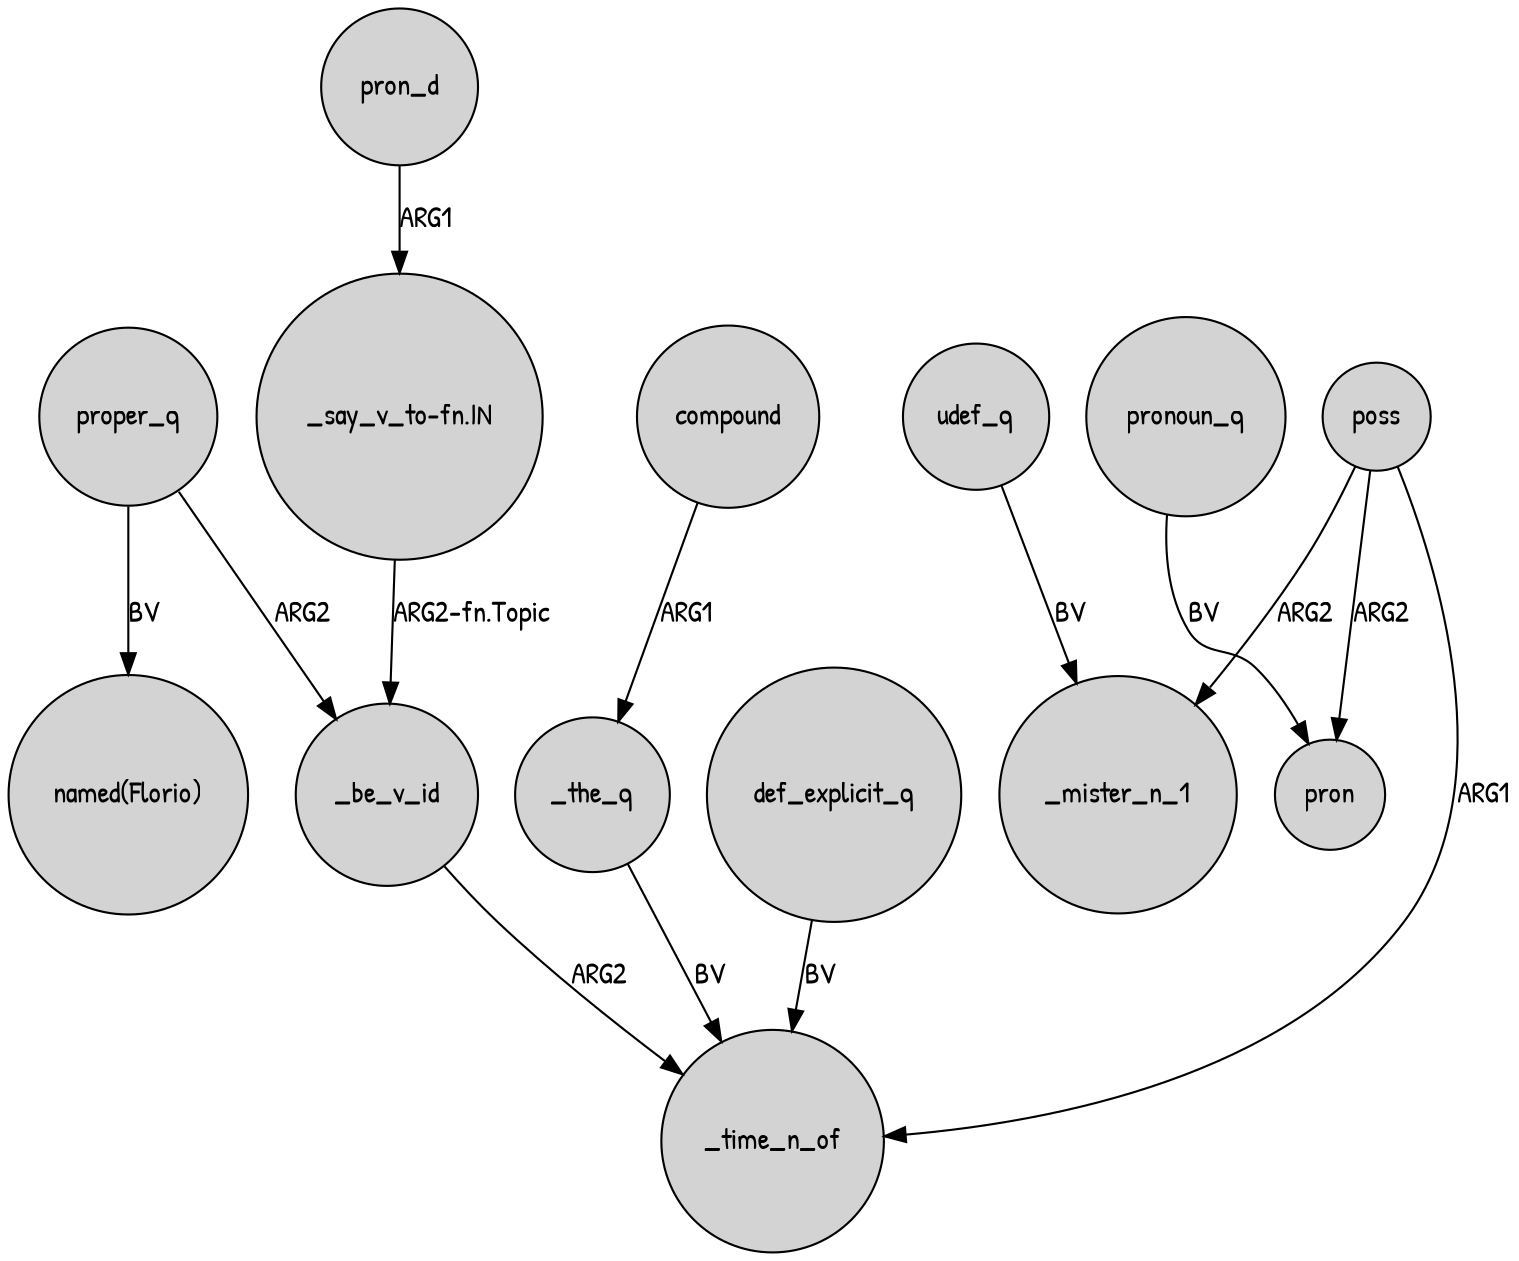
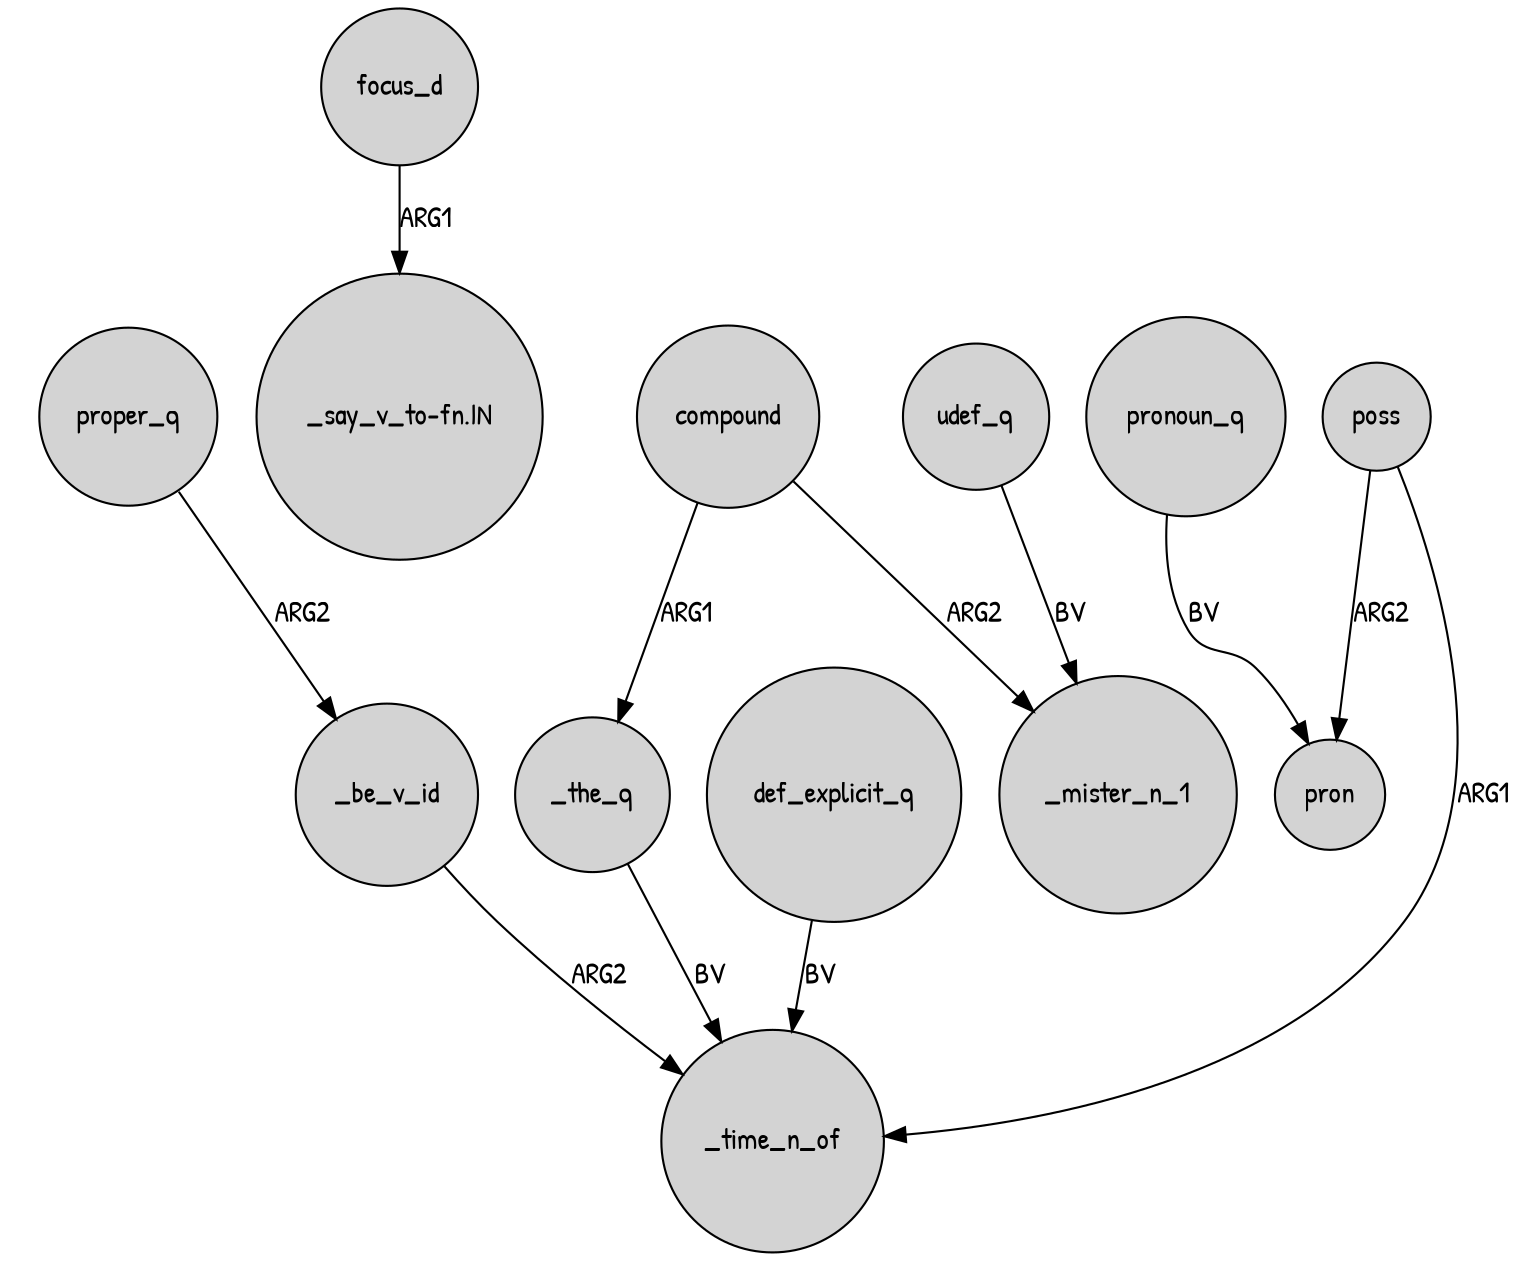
(400, 87) -> (400, 87)
(1290, 582) -> (906, 589)
(393, 621) -> none
(128, 795) -> none
